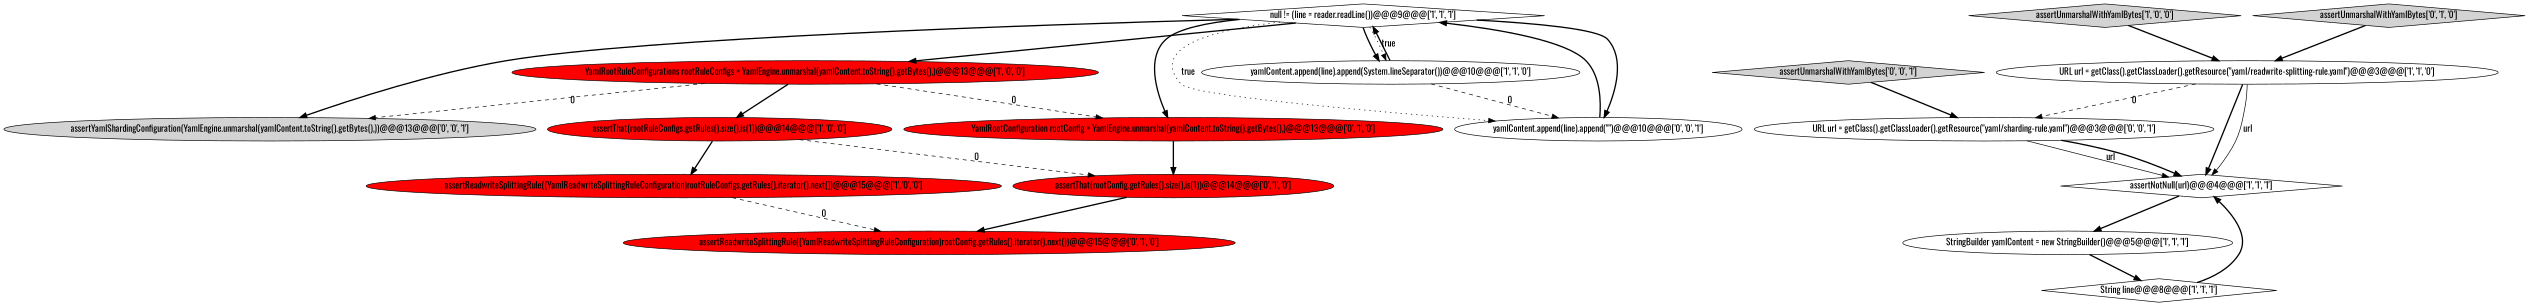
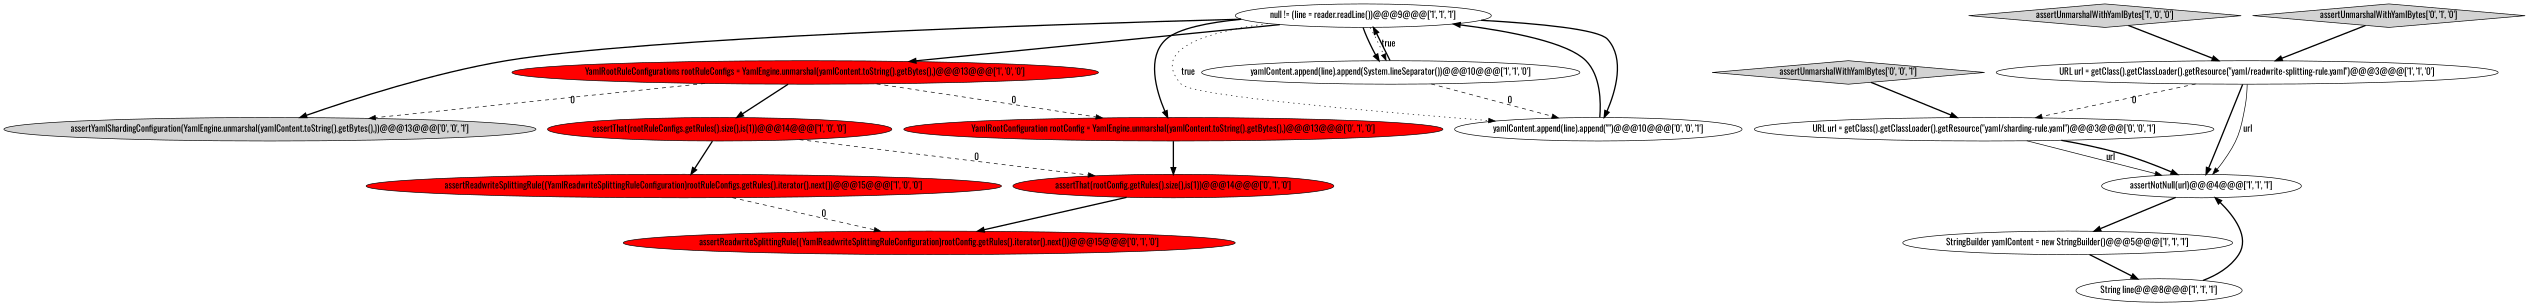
(1363, 16) -> (1363, 16)
(2201, 186) -> (2201, 186)
(2159, 290) -> (2159, 290)
